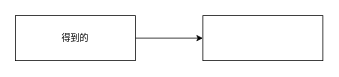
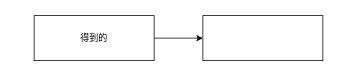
(75, 38) -> (94, 38)
